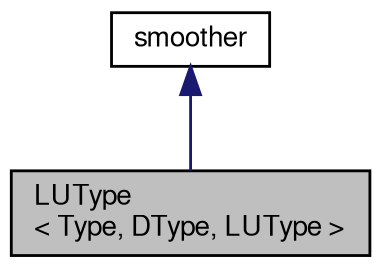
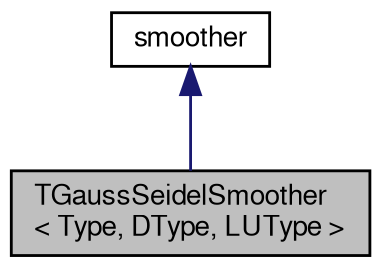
(191, 213) -> (191, 213)
